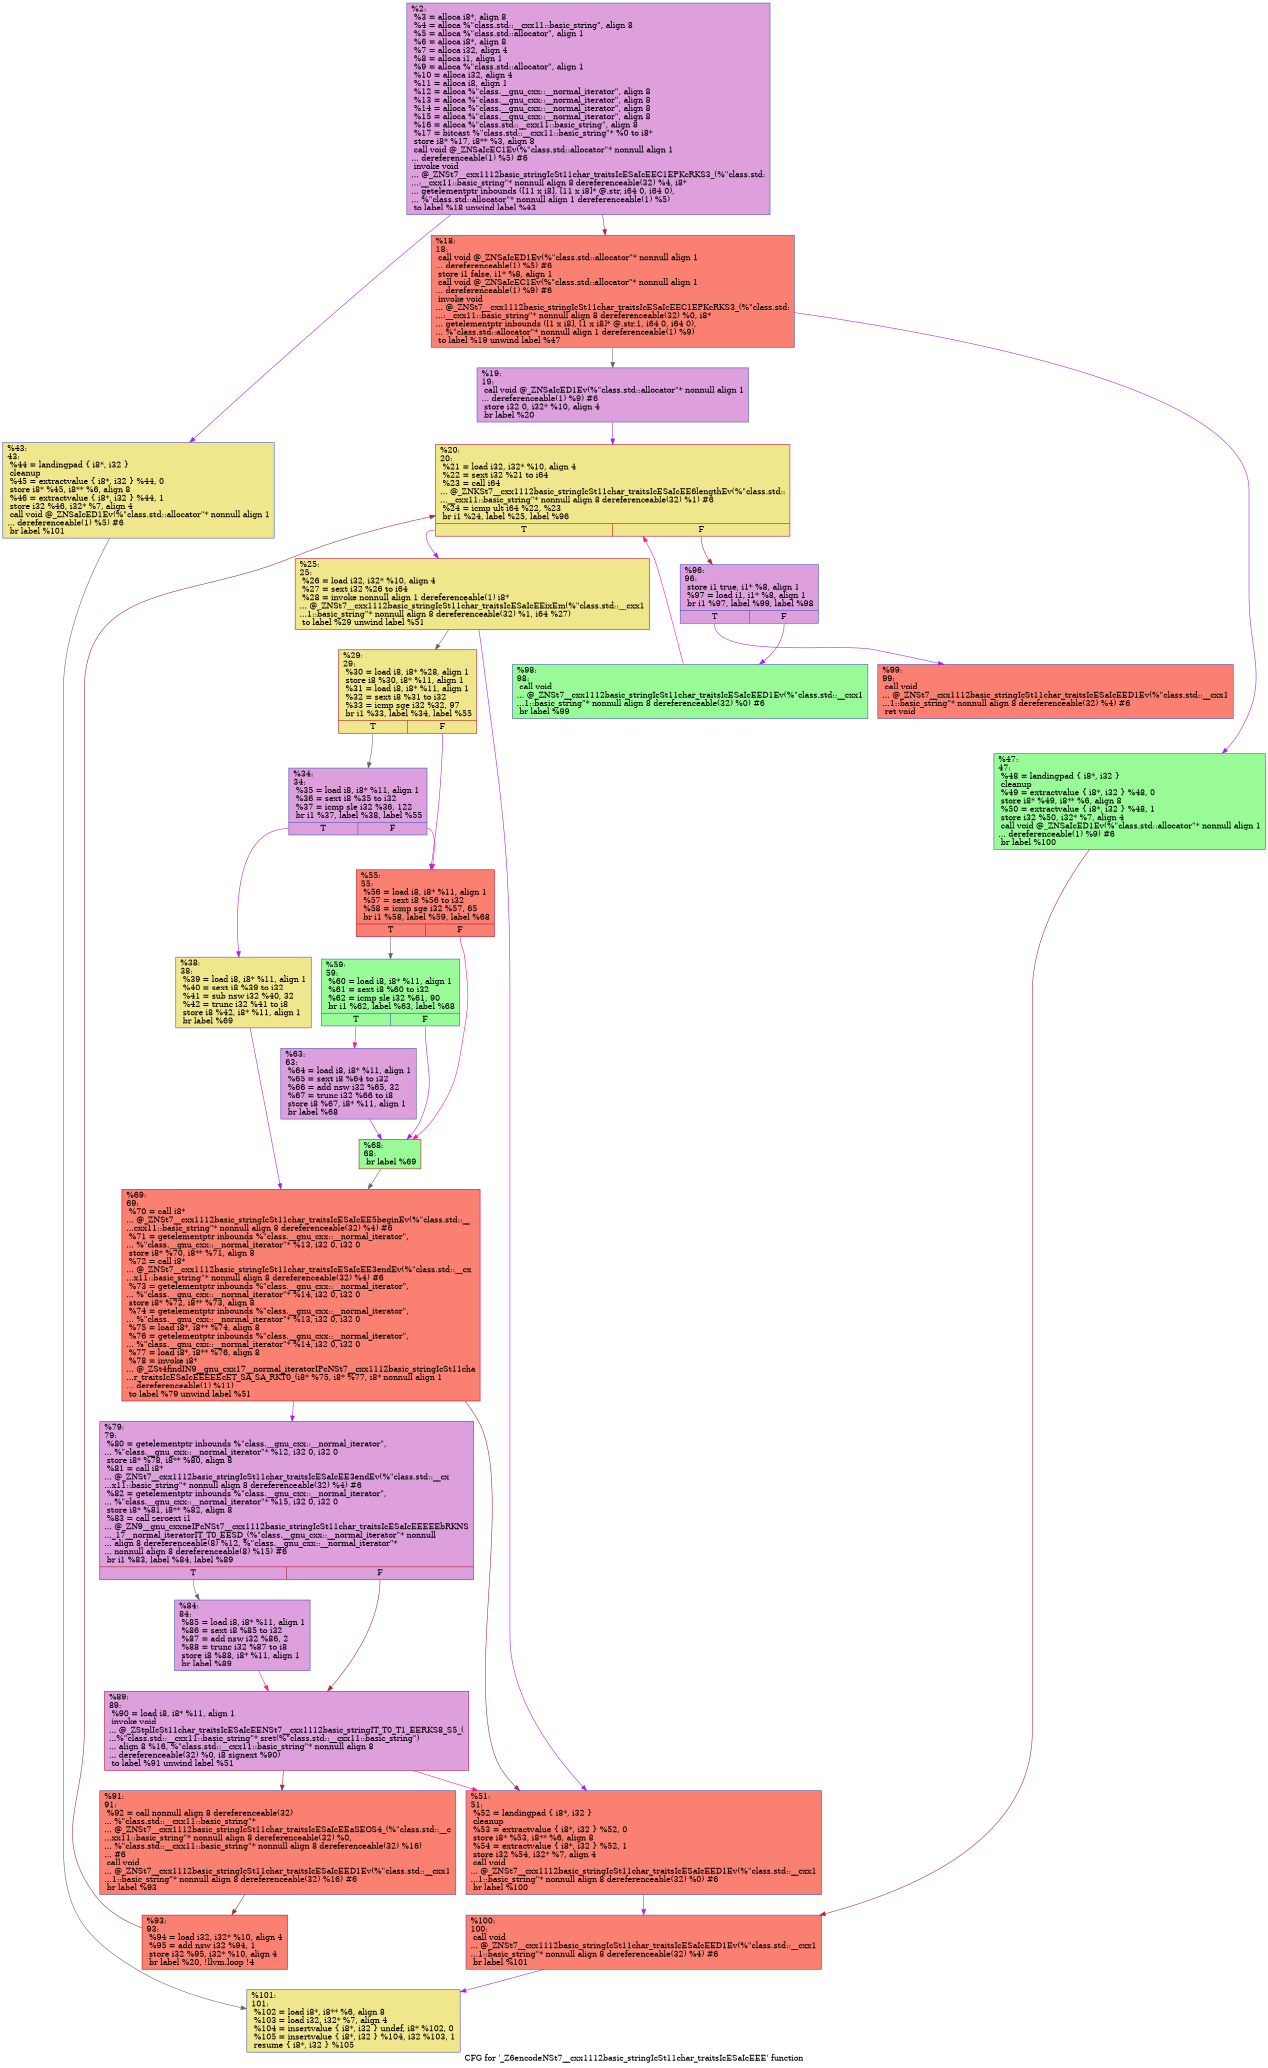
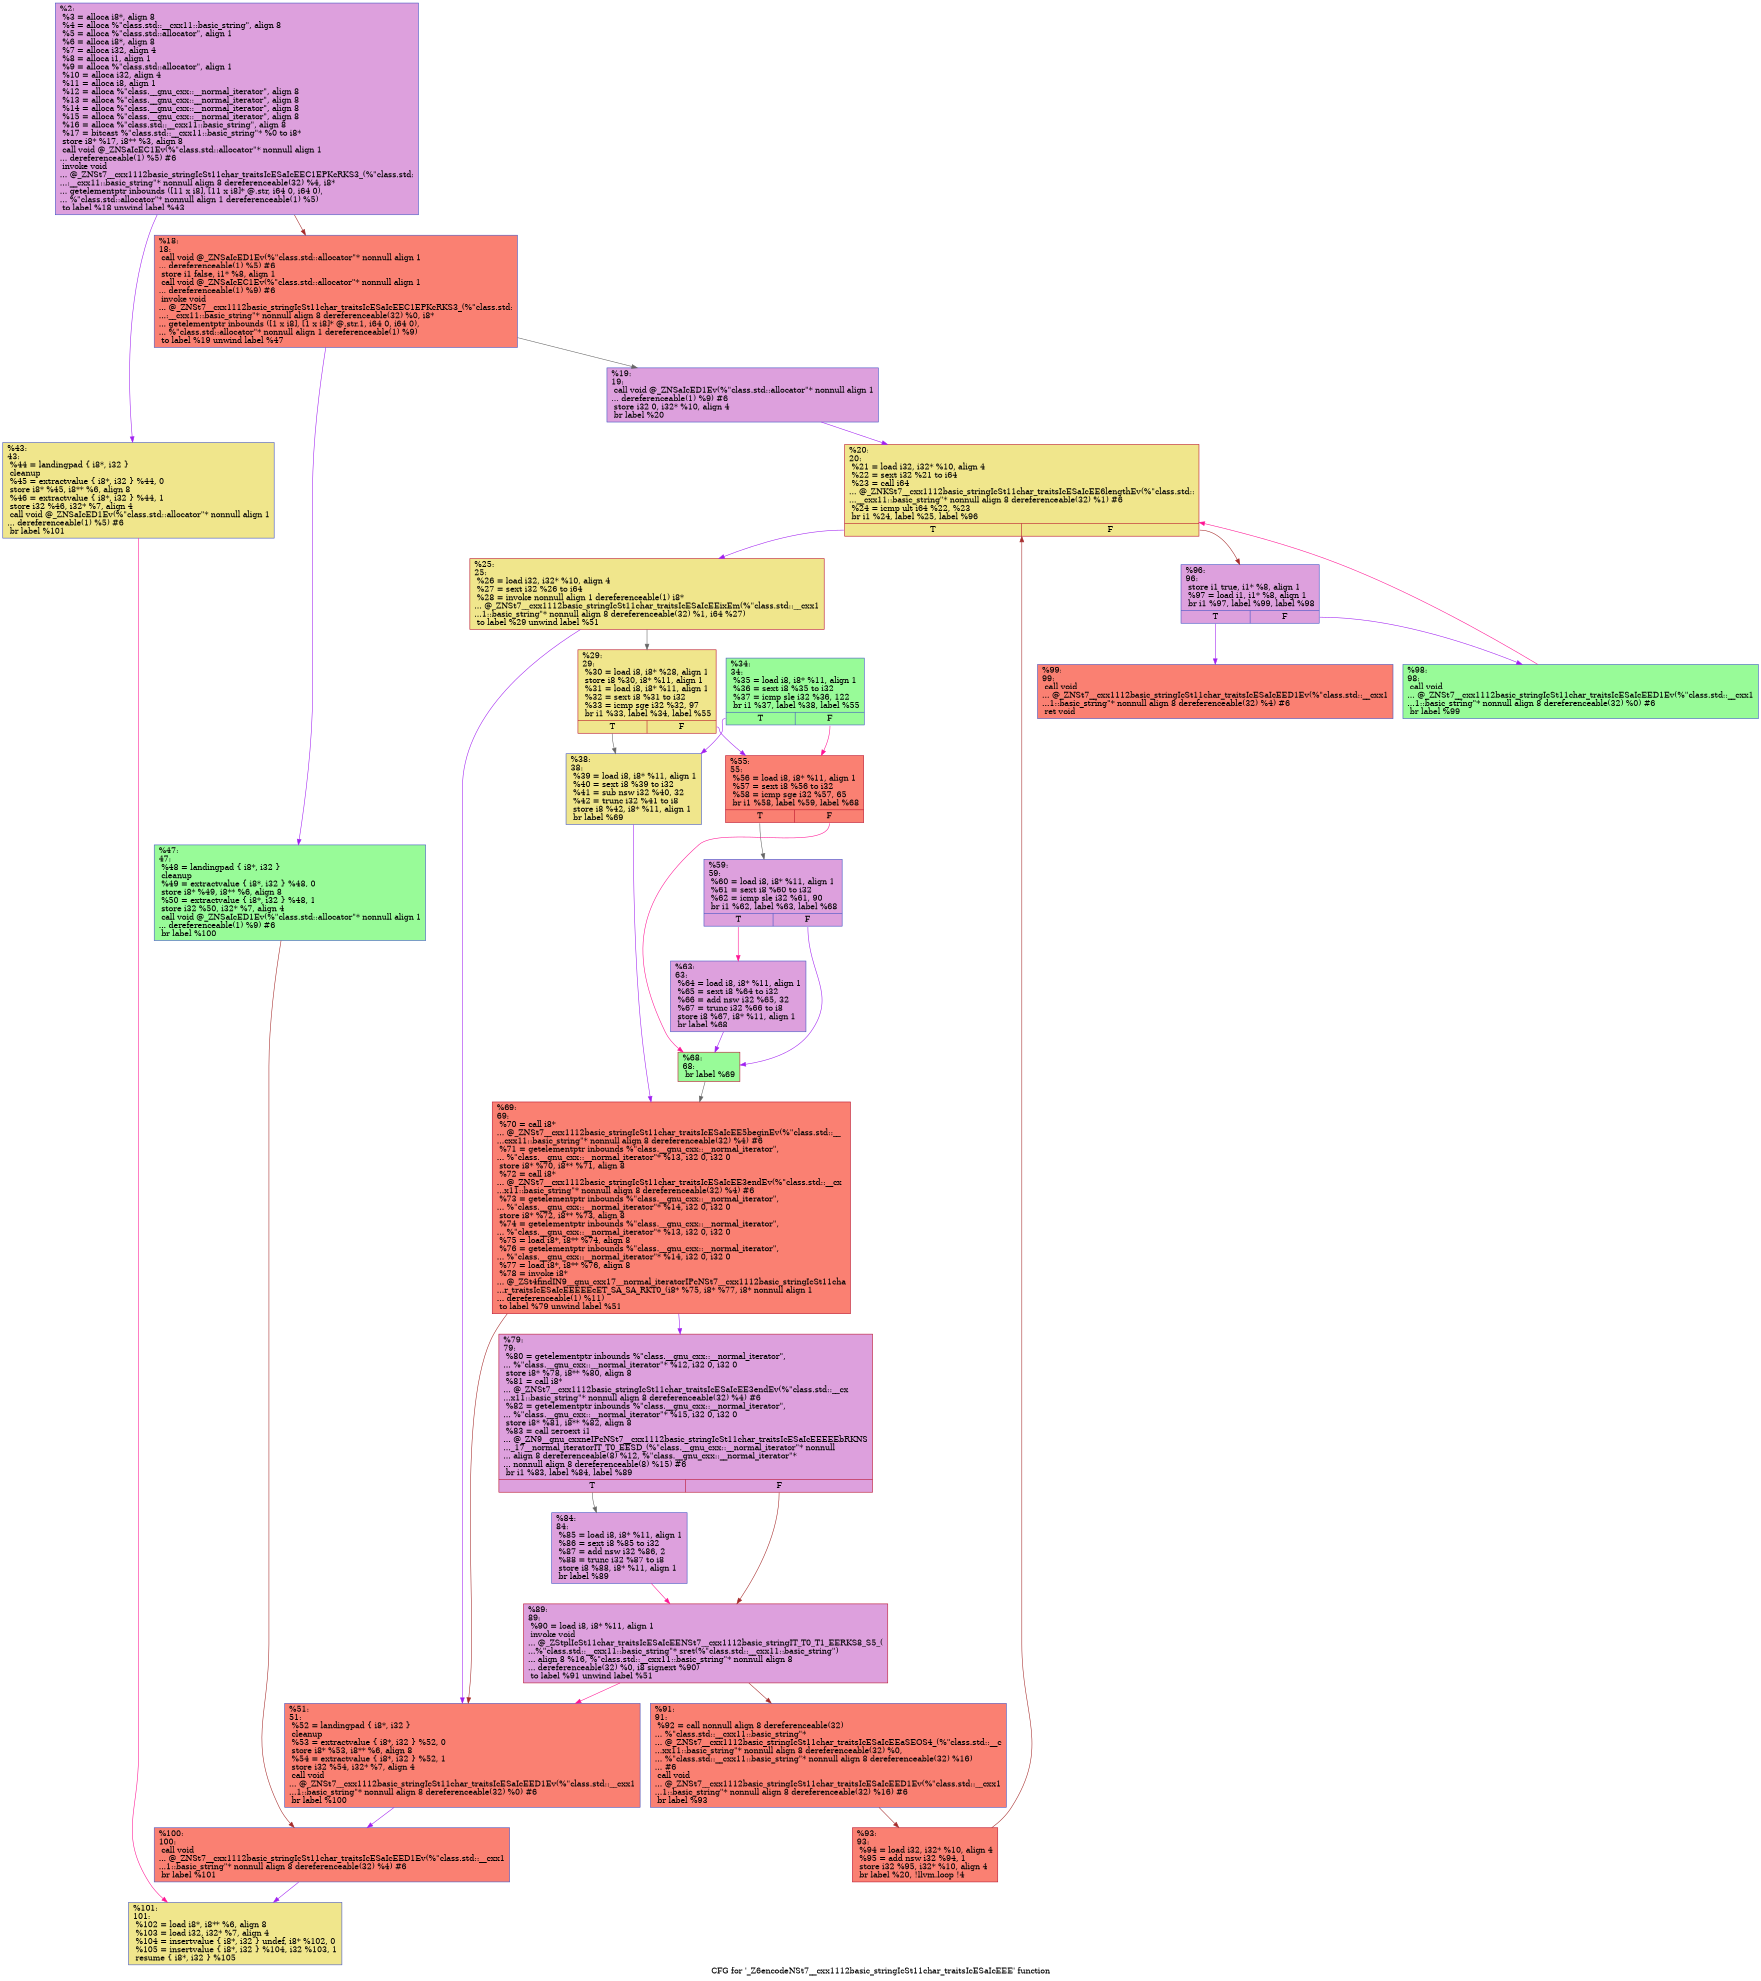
(372, 748) -> (613, 741)
(358, 802) -> (795, 692)
(391, 993) -> (773, 893)
(63, 1320) -> (138, 1223)
